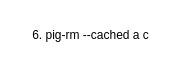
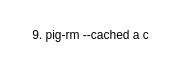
(91, 36) -> (91, 36)
